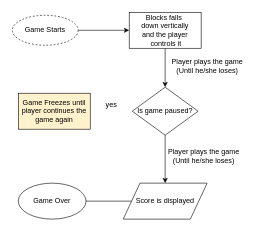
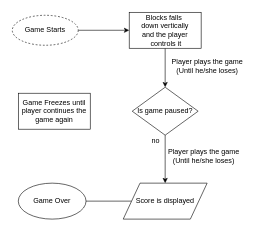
(111, 105) -> none
(54, 111) -> (54, 111)
none -> (156, 141)
